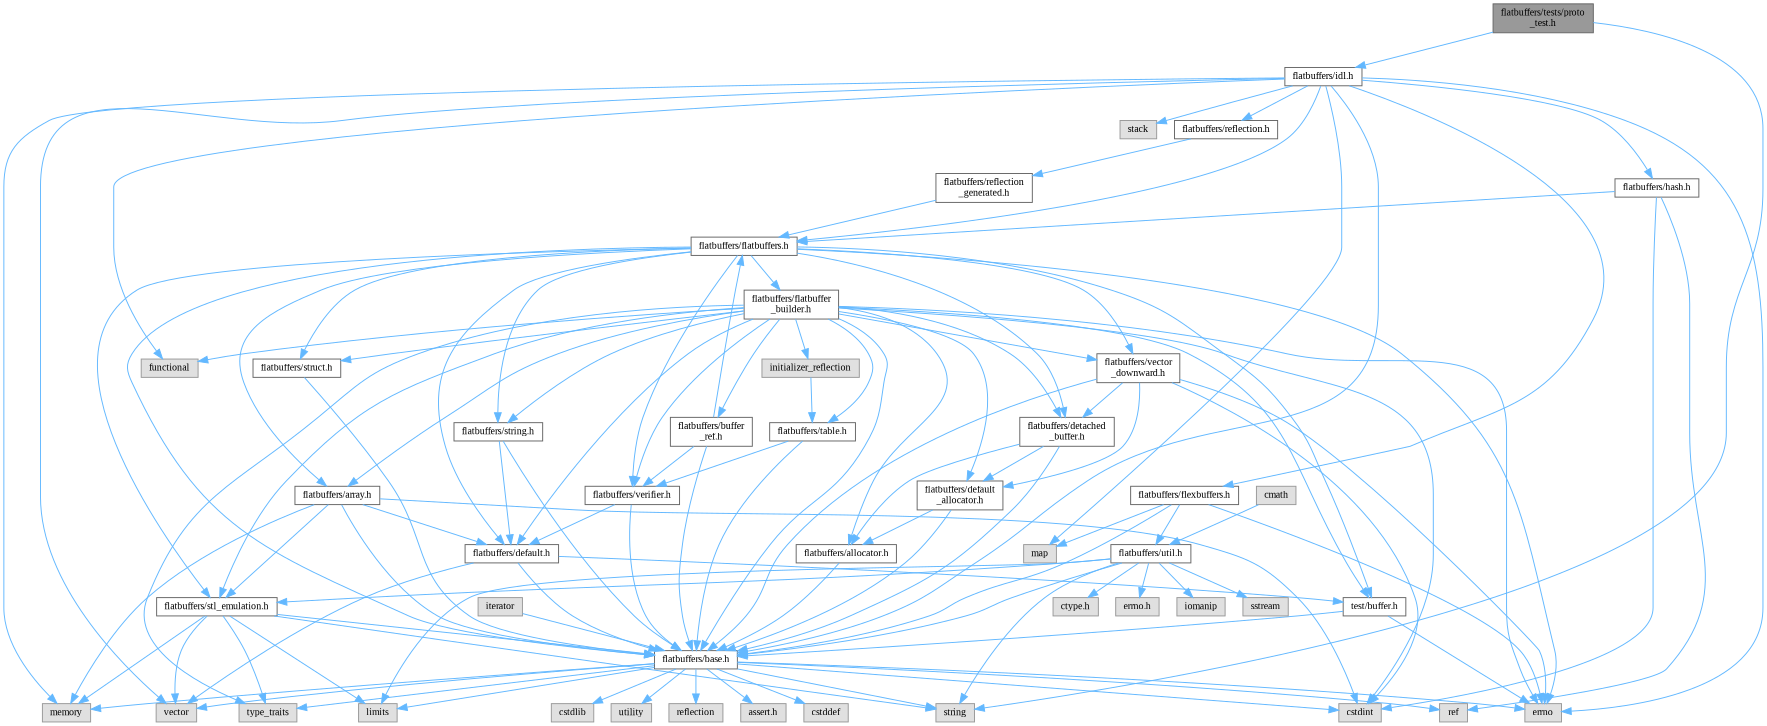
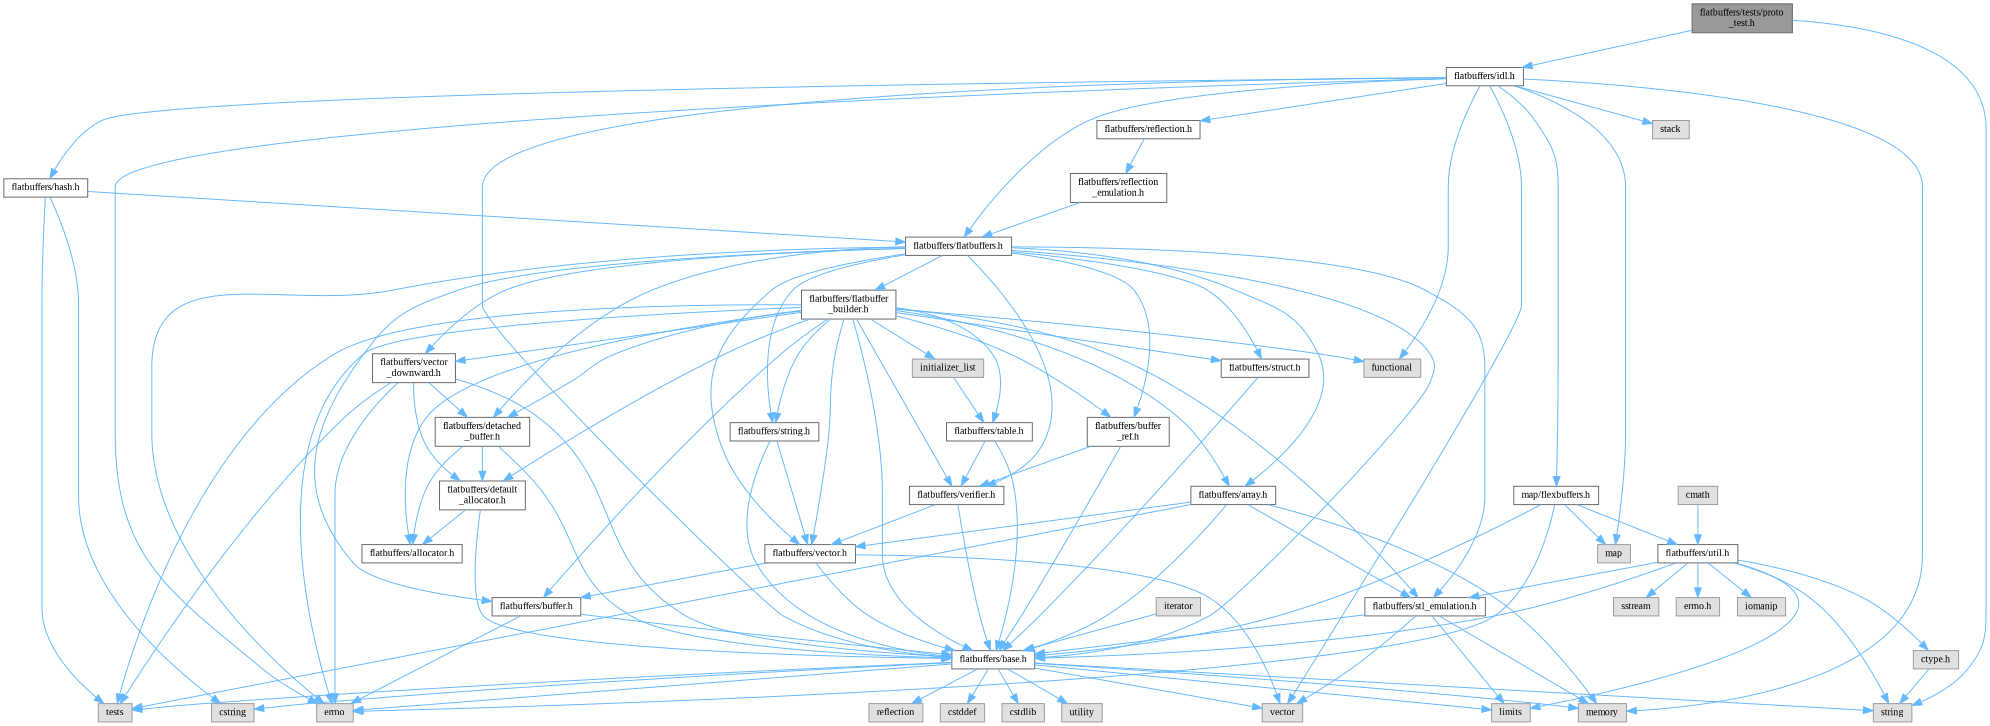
(984, 188) -> (1119, 188)
(726, 341) -> (1131, 288)
(811, 368) -> (948, 368)
(1185, 495) -> (1556, 495)
(512, 554) -> (810, 554)
(1375, 607) -> (536, 607)
(788, 612) -> none
(584, 660) -> (1917, 683)
(268, 713) -> none
(763, 713) -> none
(1360, 713) -> (115, 713)
(1454, 713) -> (233, 713)
